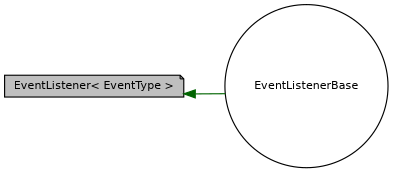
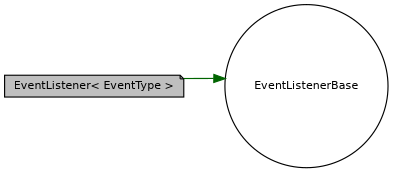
(210, 94) -> (199, 78)
